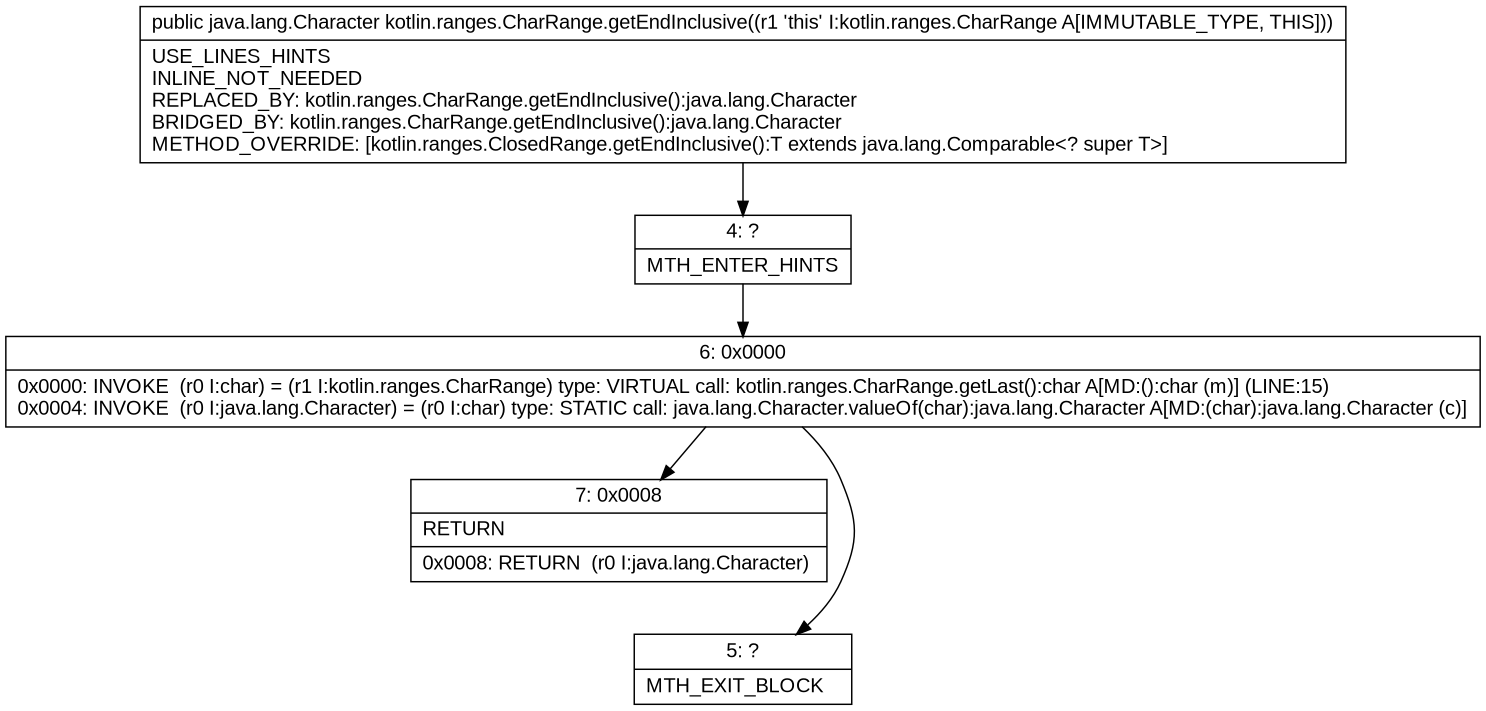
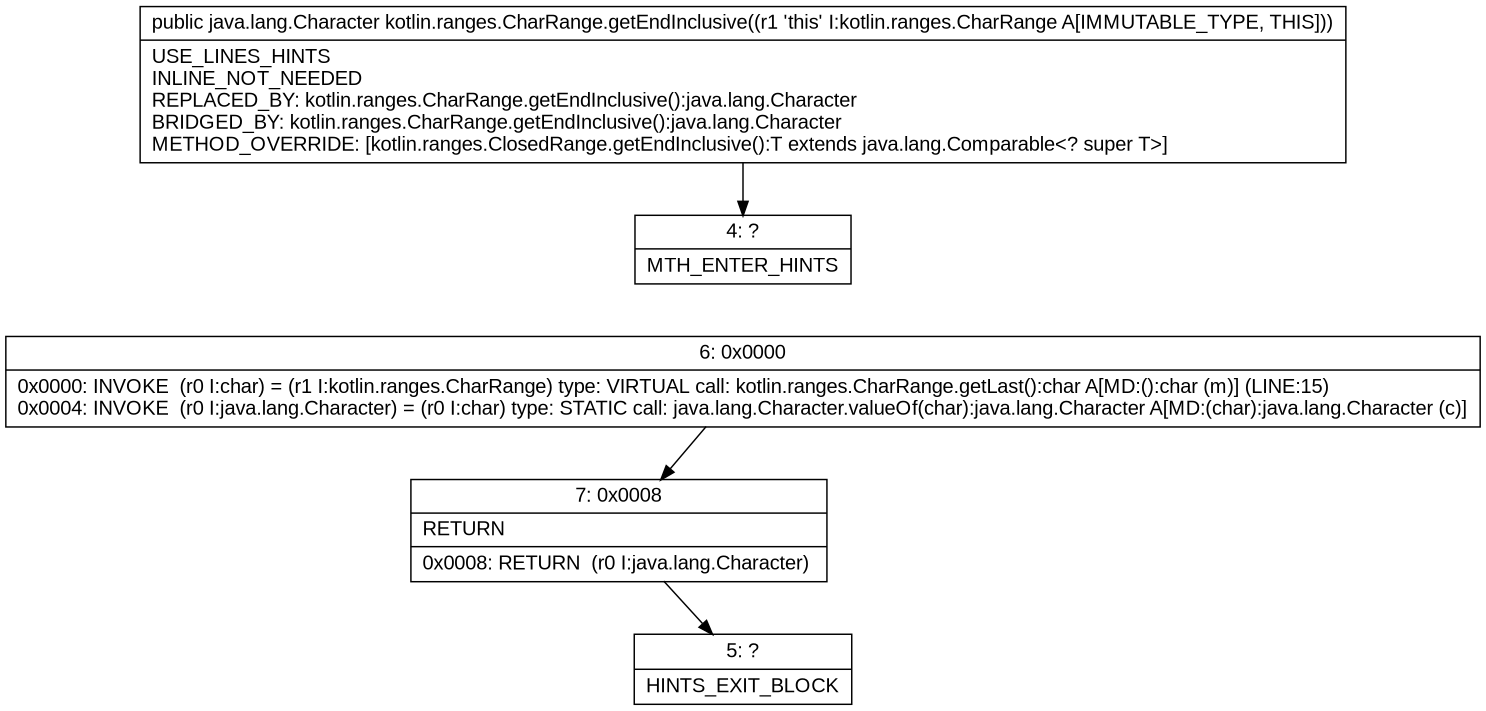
(743, 303) -> none
(854, 525) -> (683, 602)
(735, 686) -> (743, 686)
